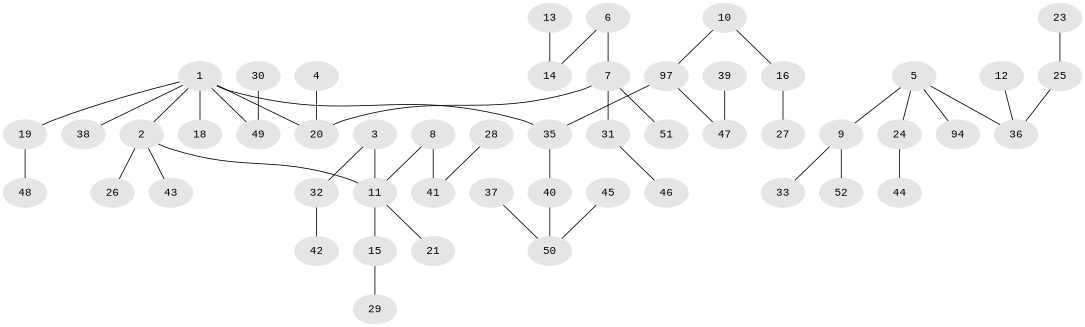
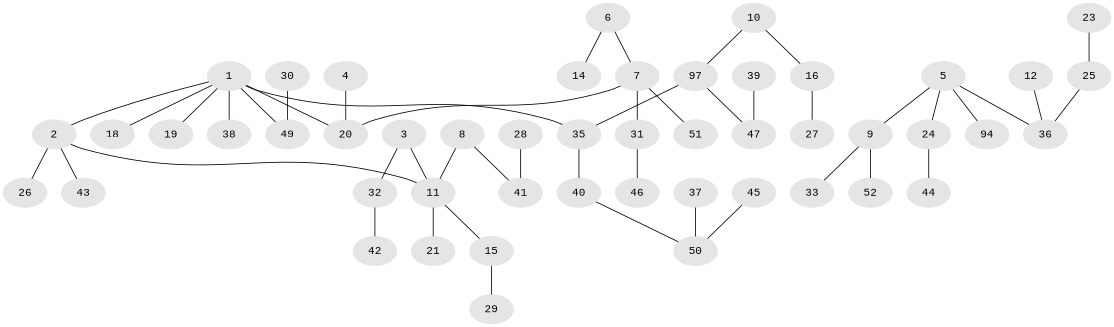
(550, 18) -> none
(25, 193) -> none
